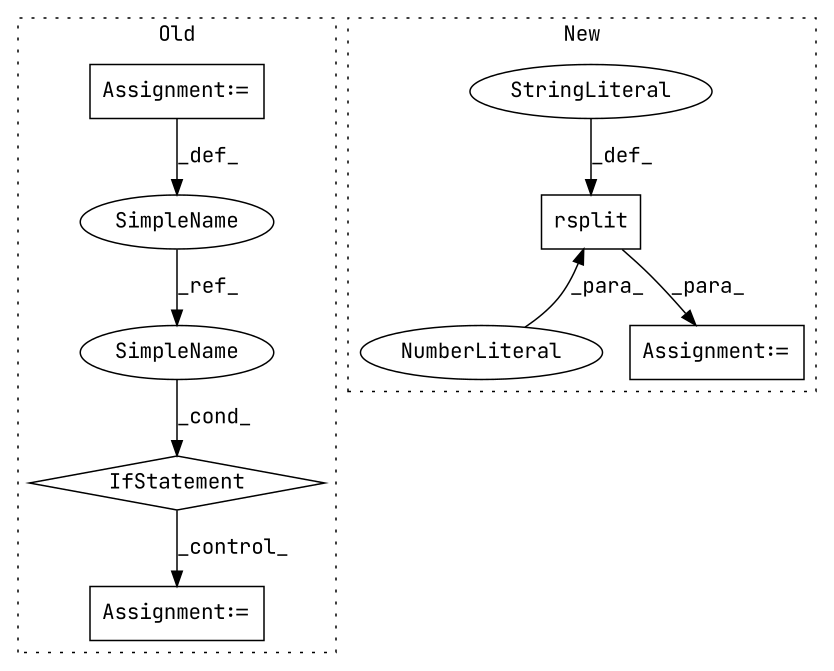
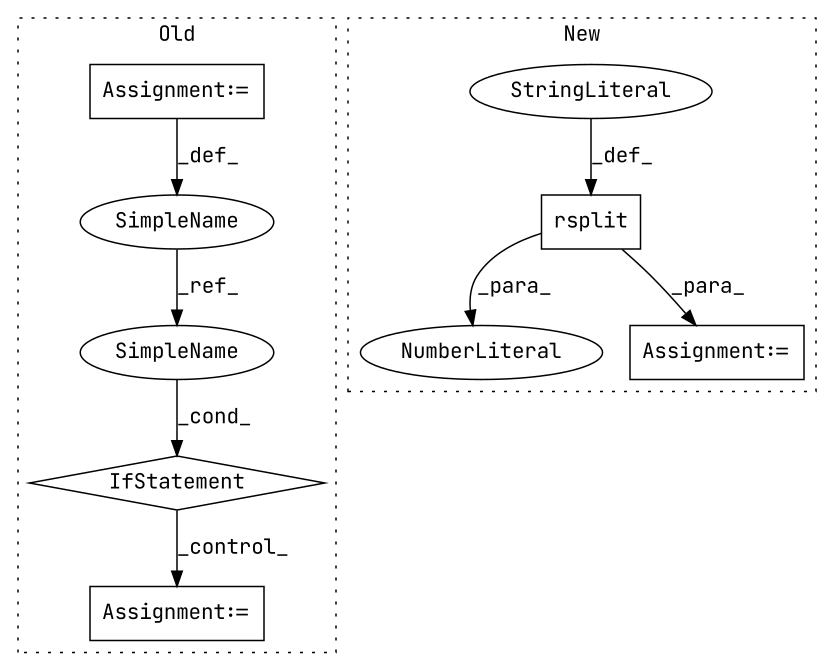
(557, 300) -> (491, 260)
